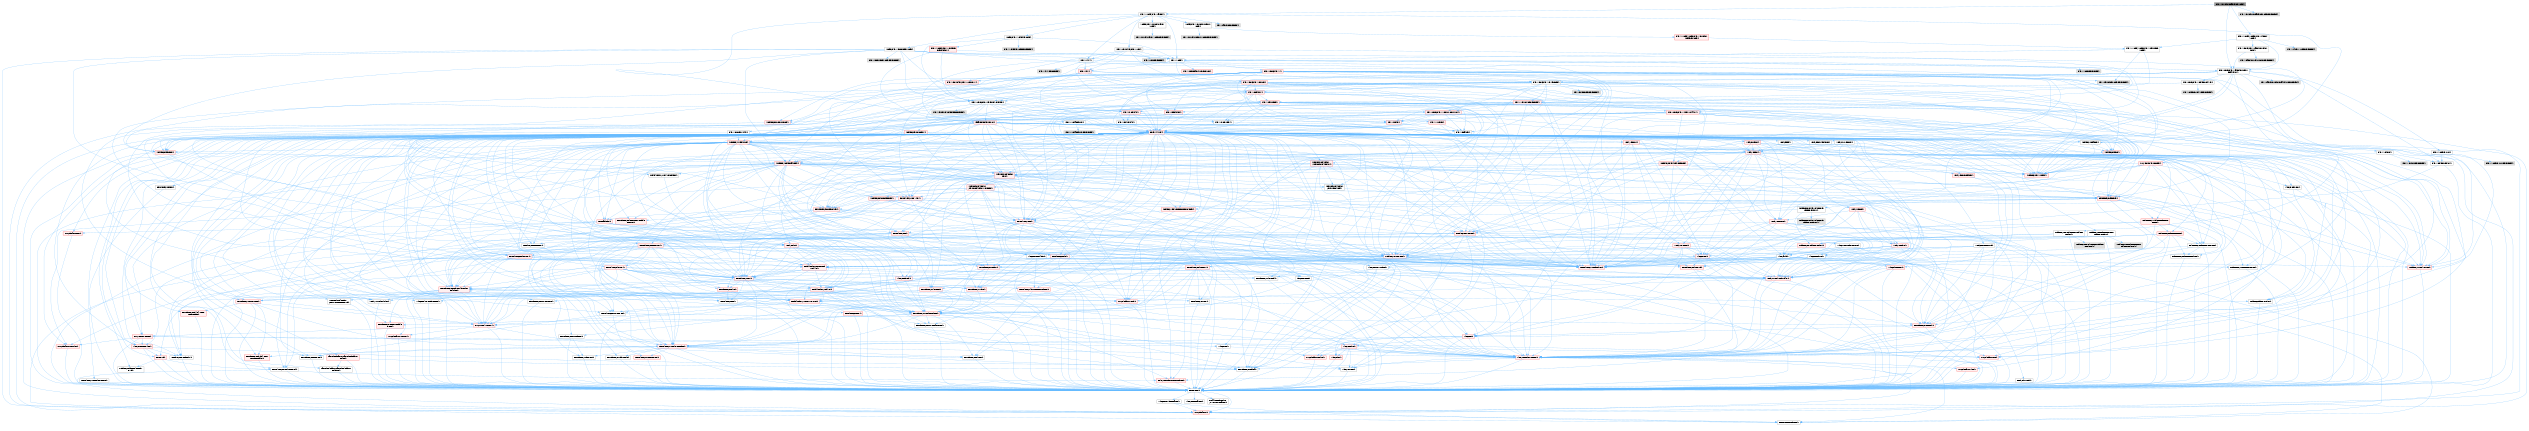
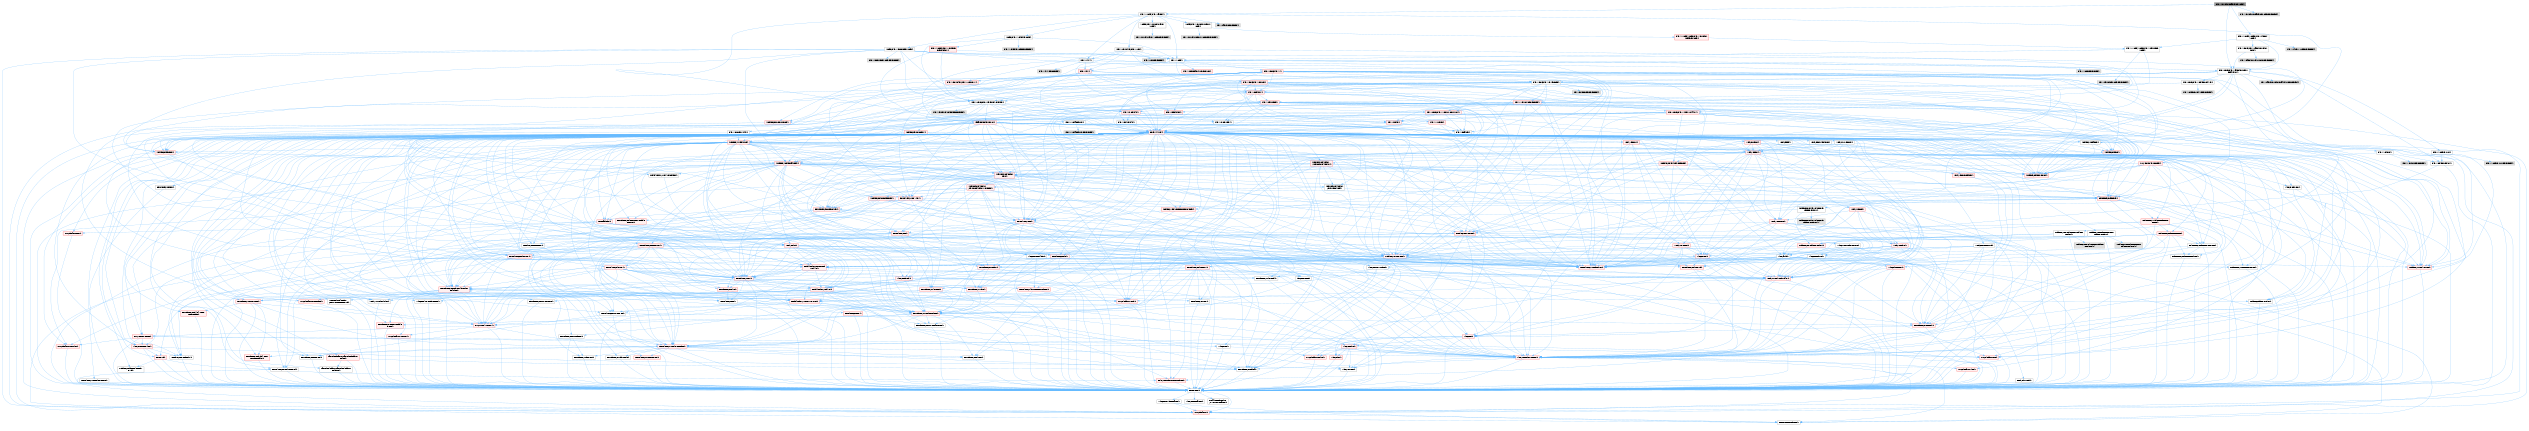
(1689, 73) -> (1271, 81)
(2037, 175) -> (2037, 175)
none -> (311, 301)
